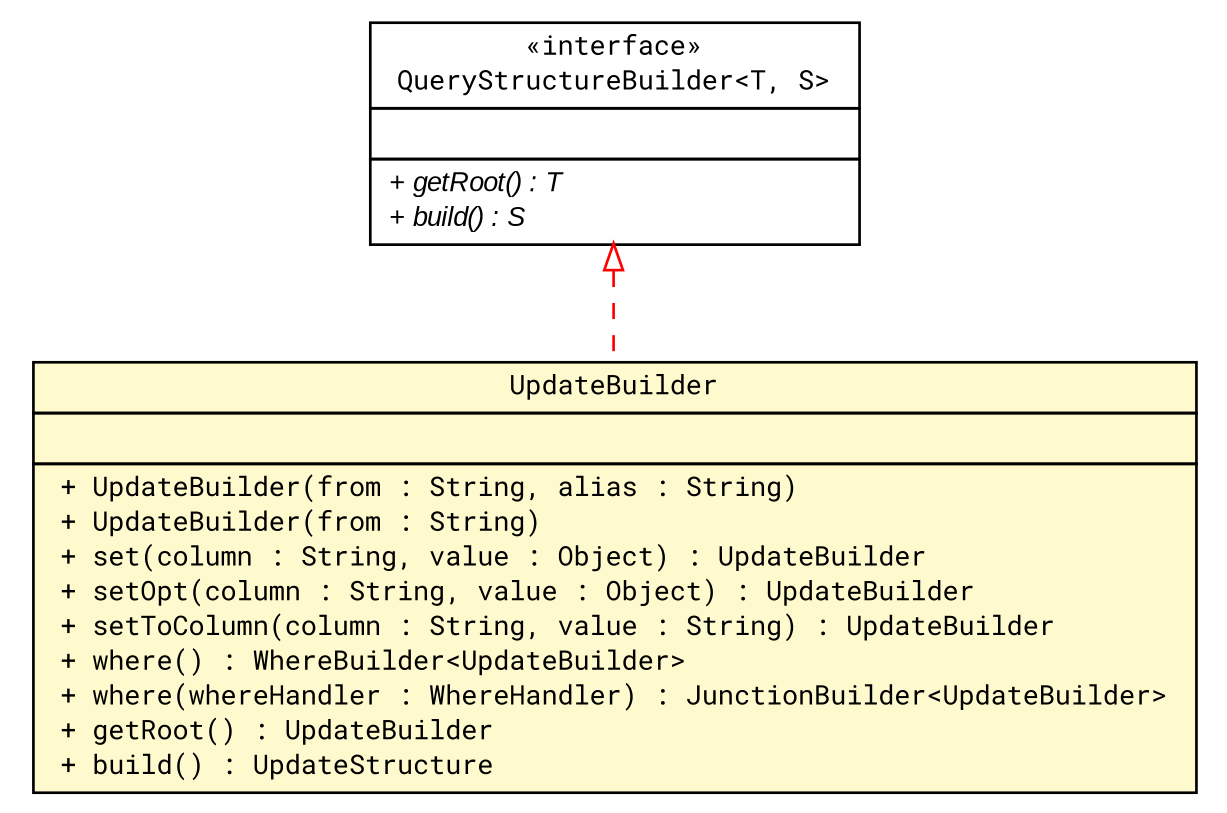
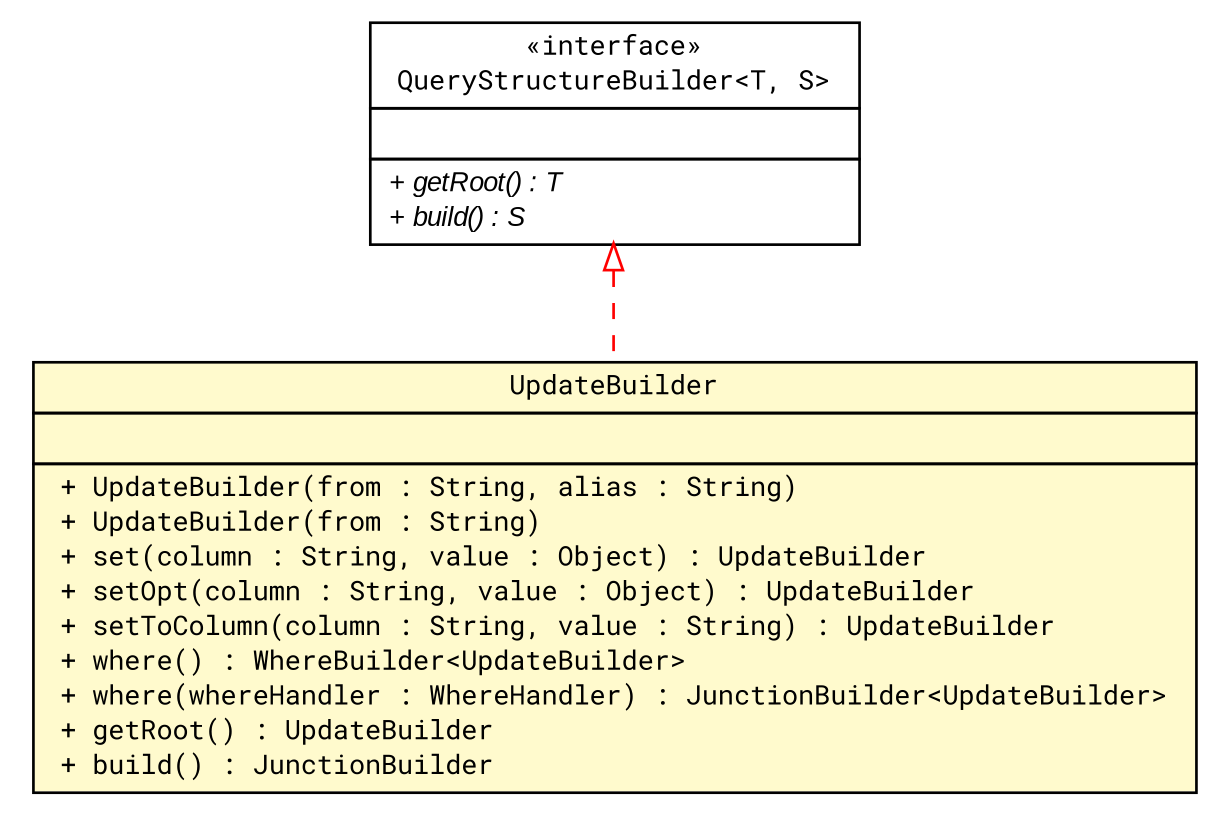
(278, 766) -> (278, 766)
